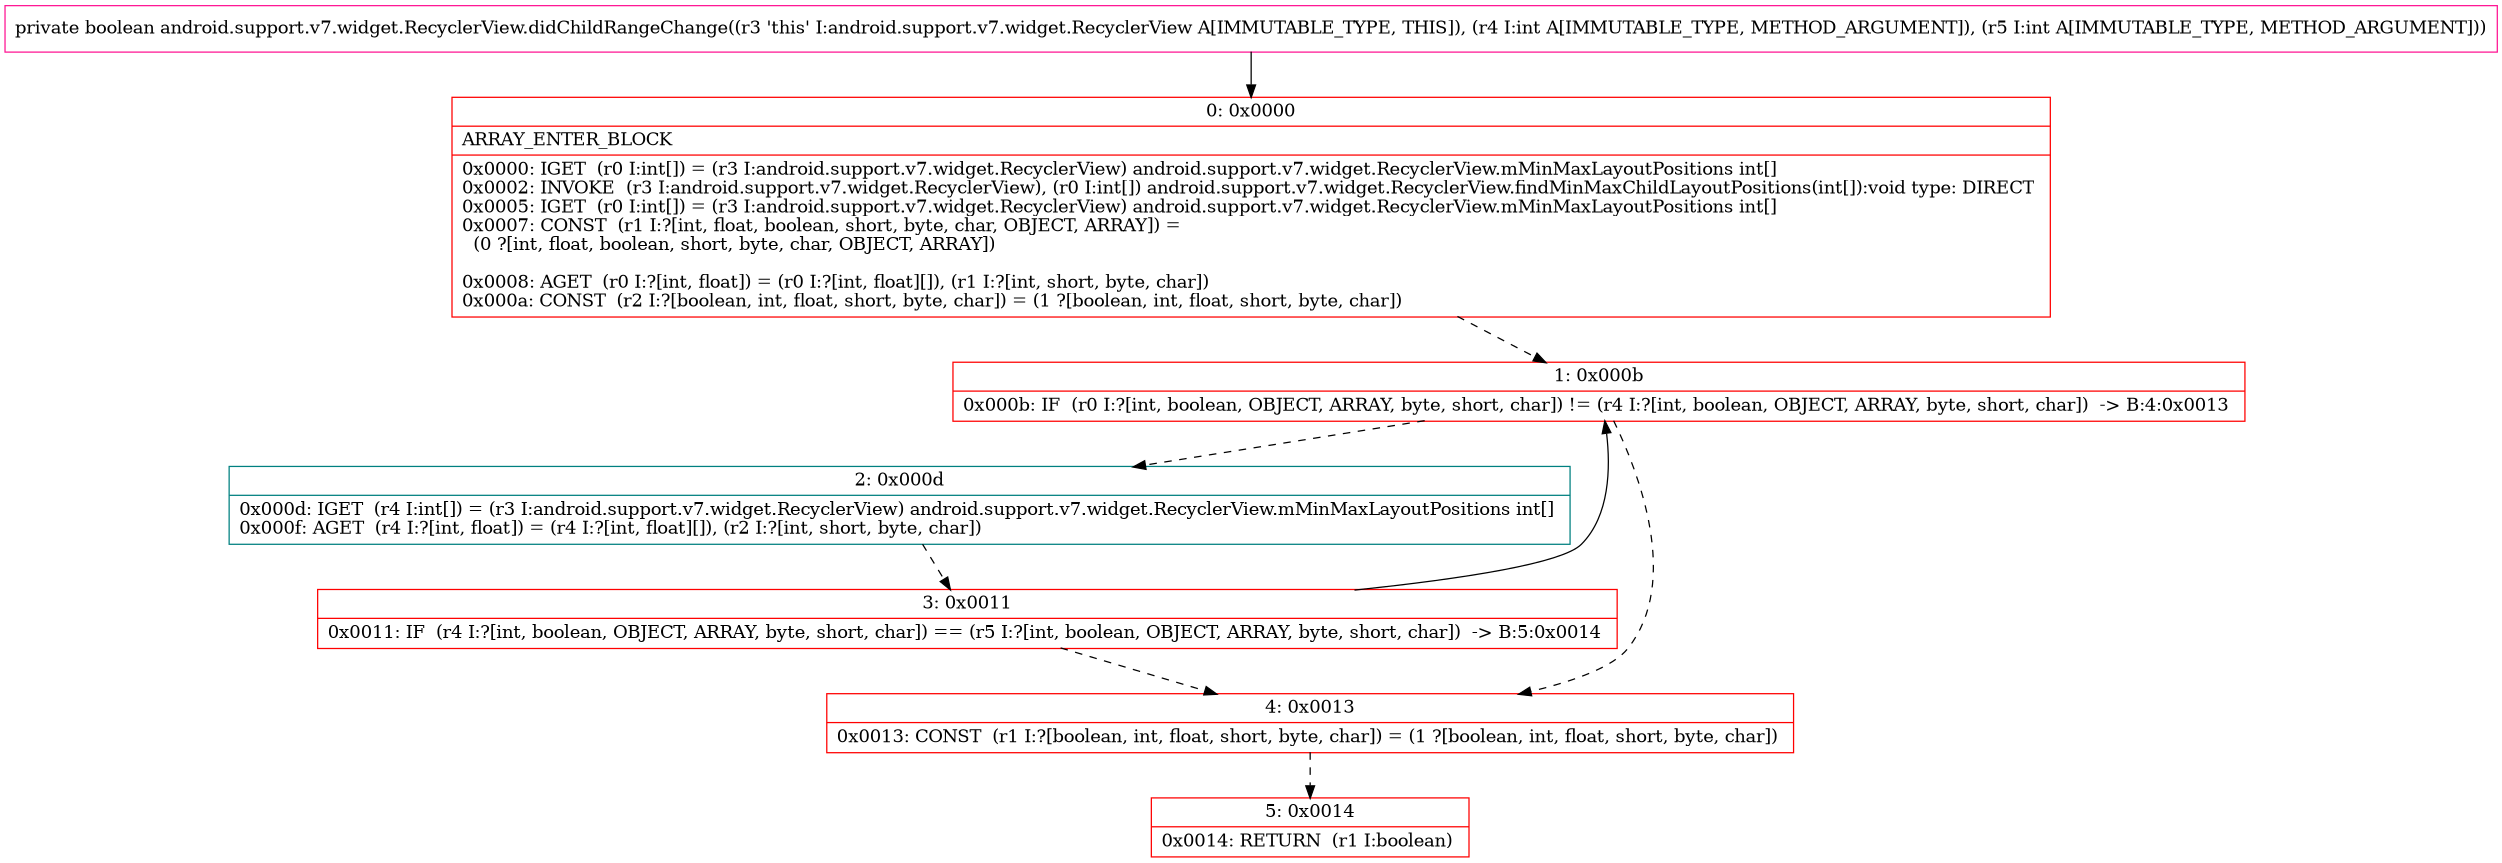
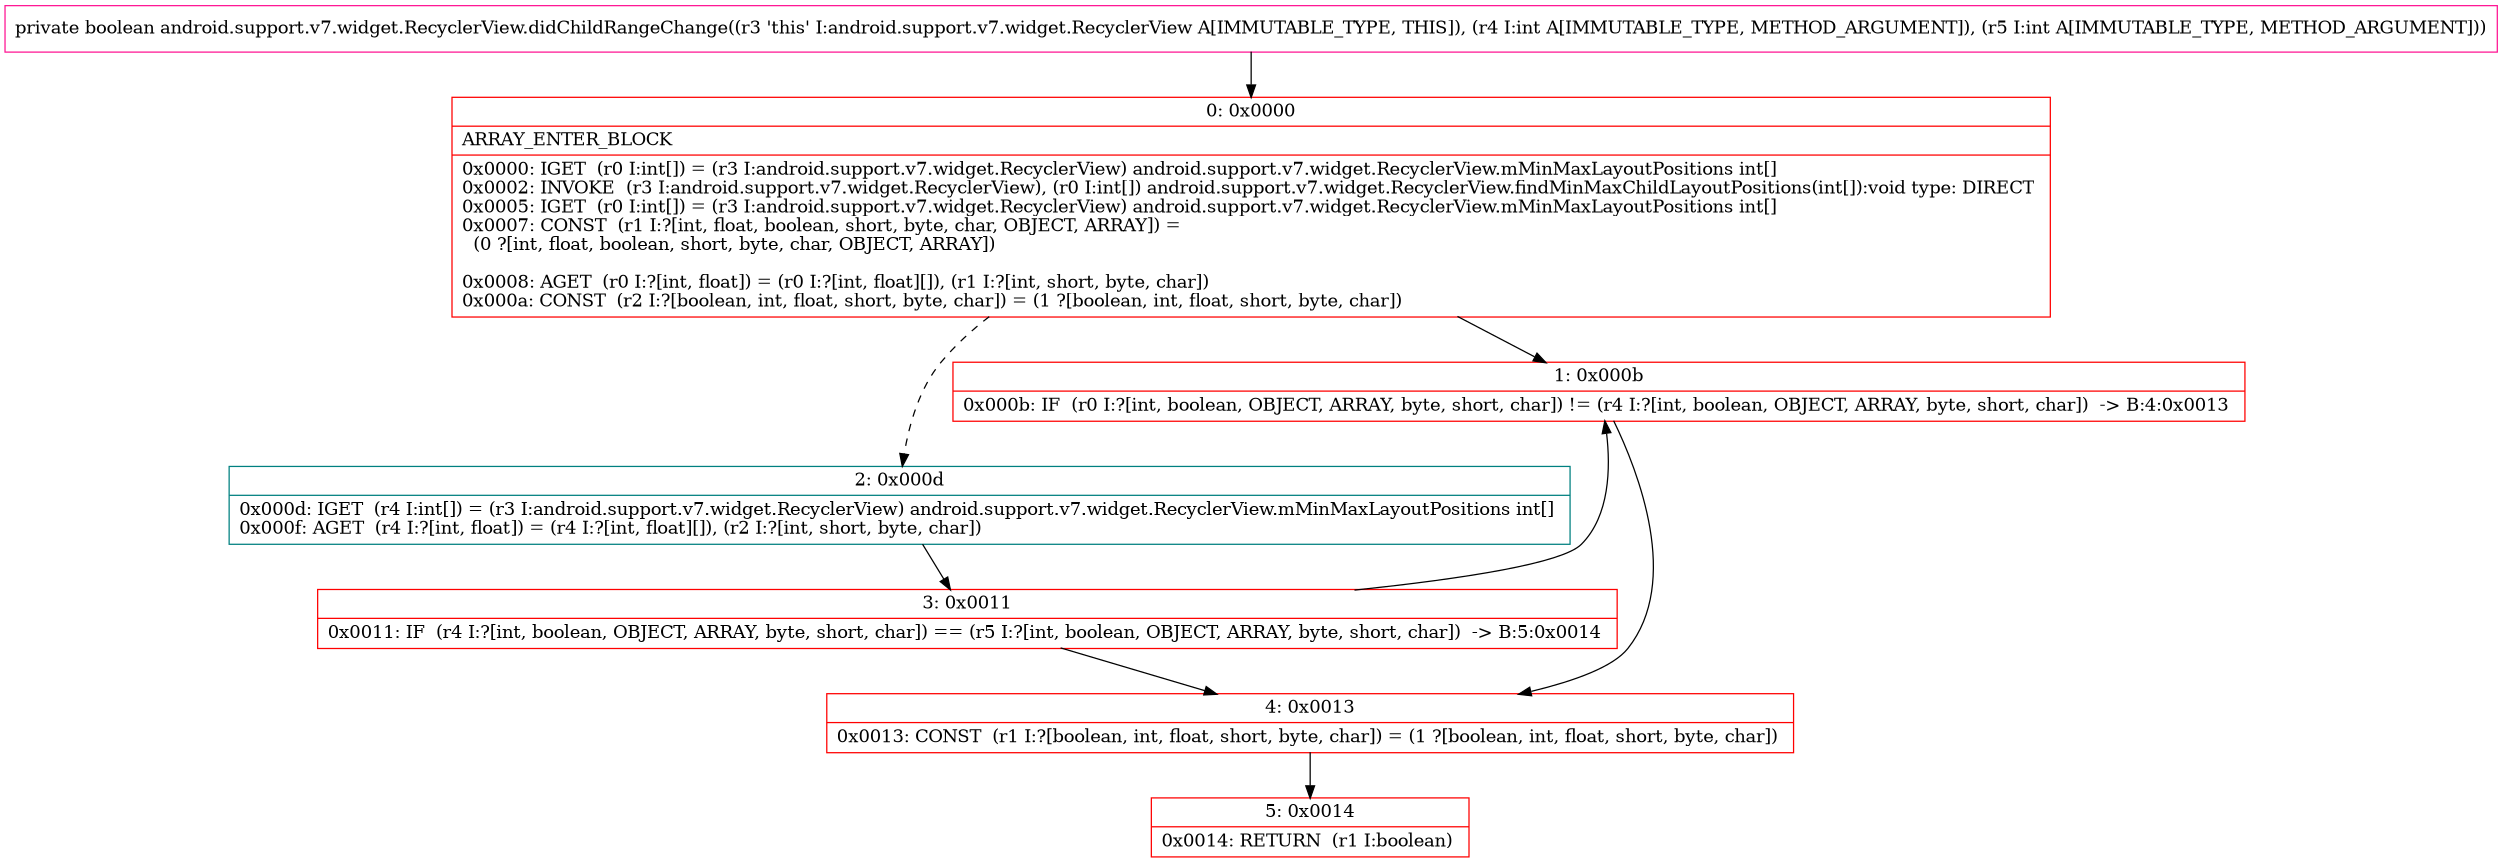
(1496, 337) -> (1496, 337)
(1285, 443) -> (931, 376)
(933, 562) -> (933, 562)
(1652, 588) -> (1652, 588)
(1133, 669) -> (1133, 669)
(1310, 769) -> (1310, 769)
